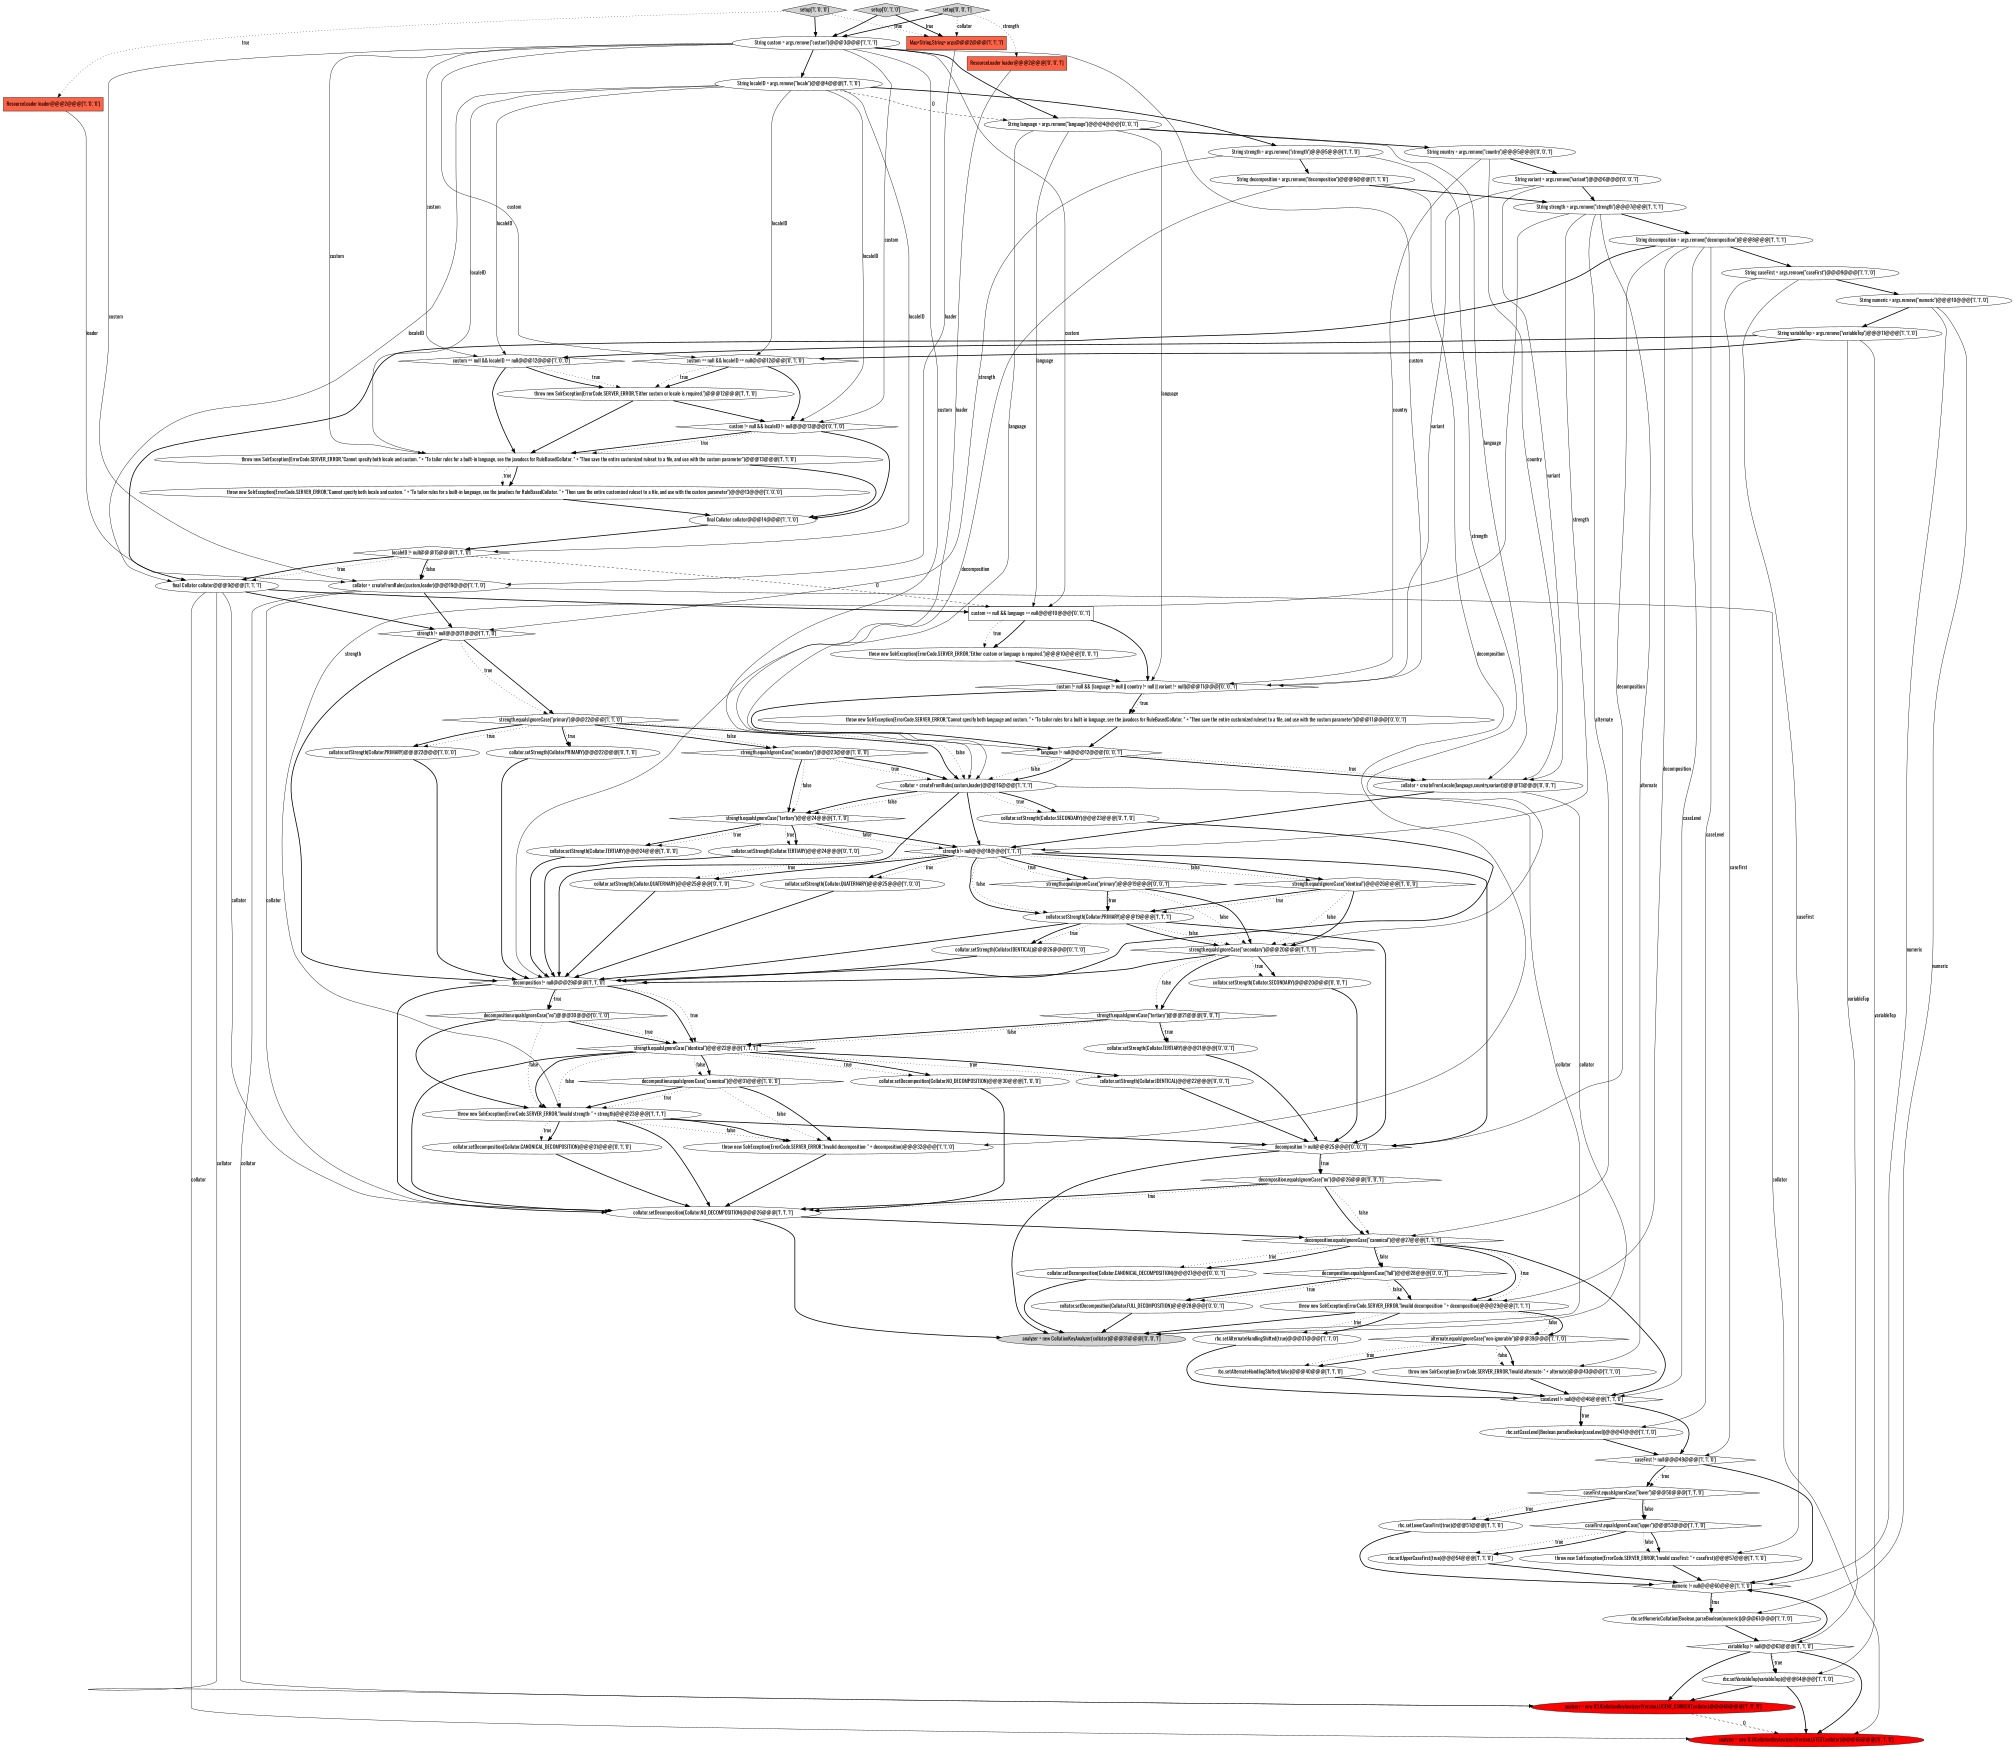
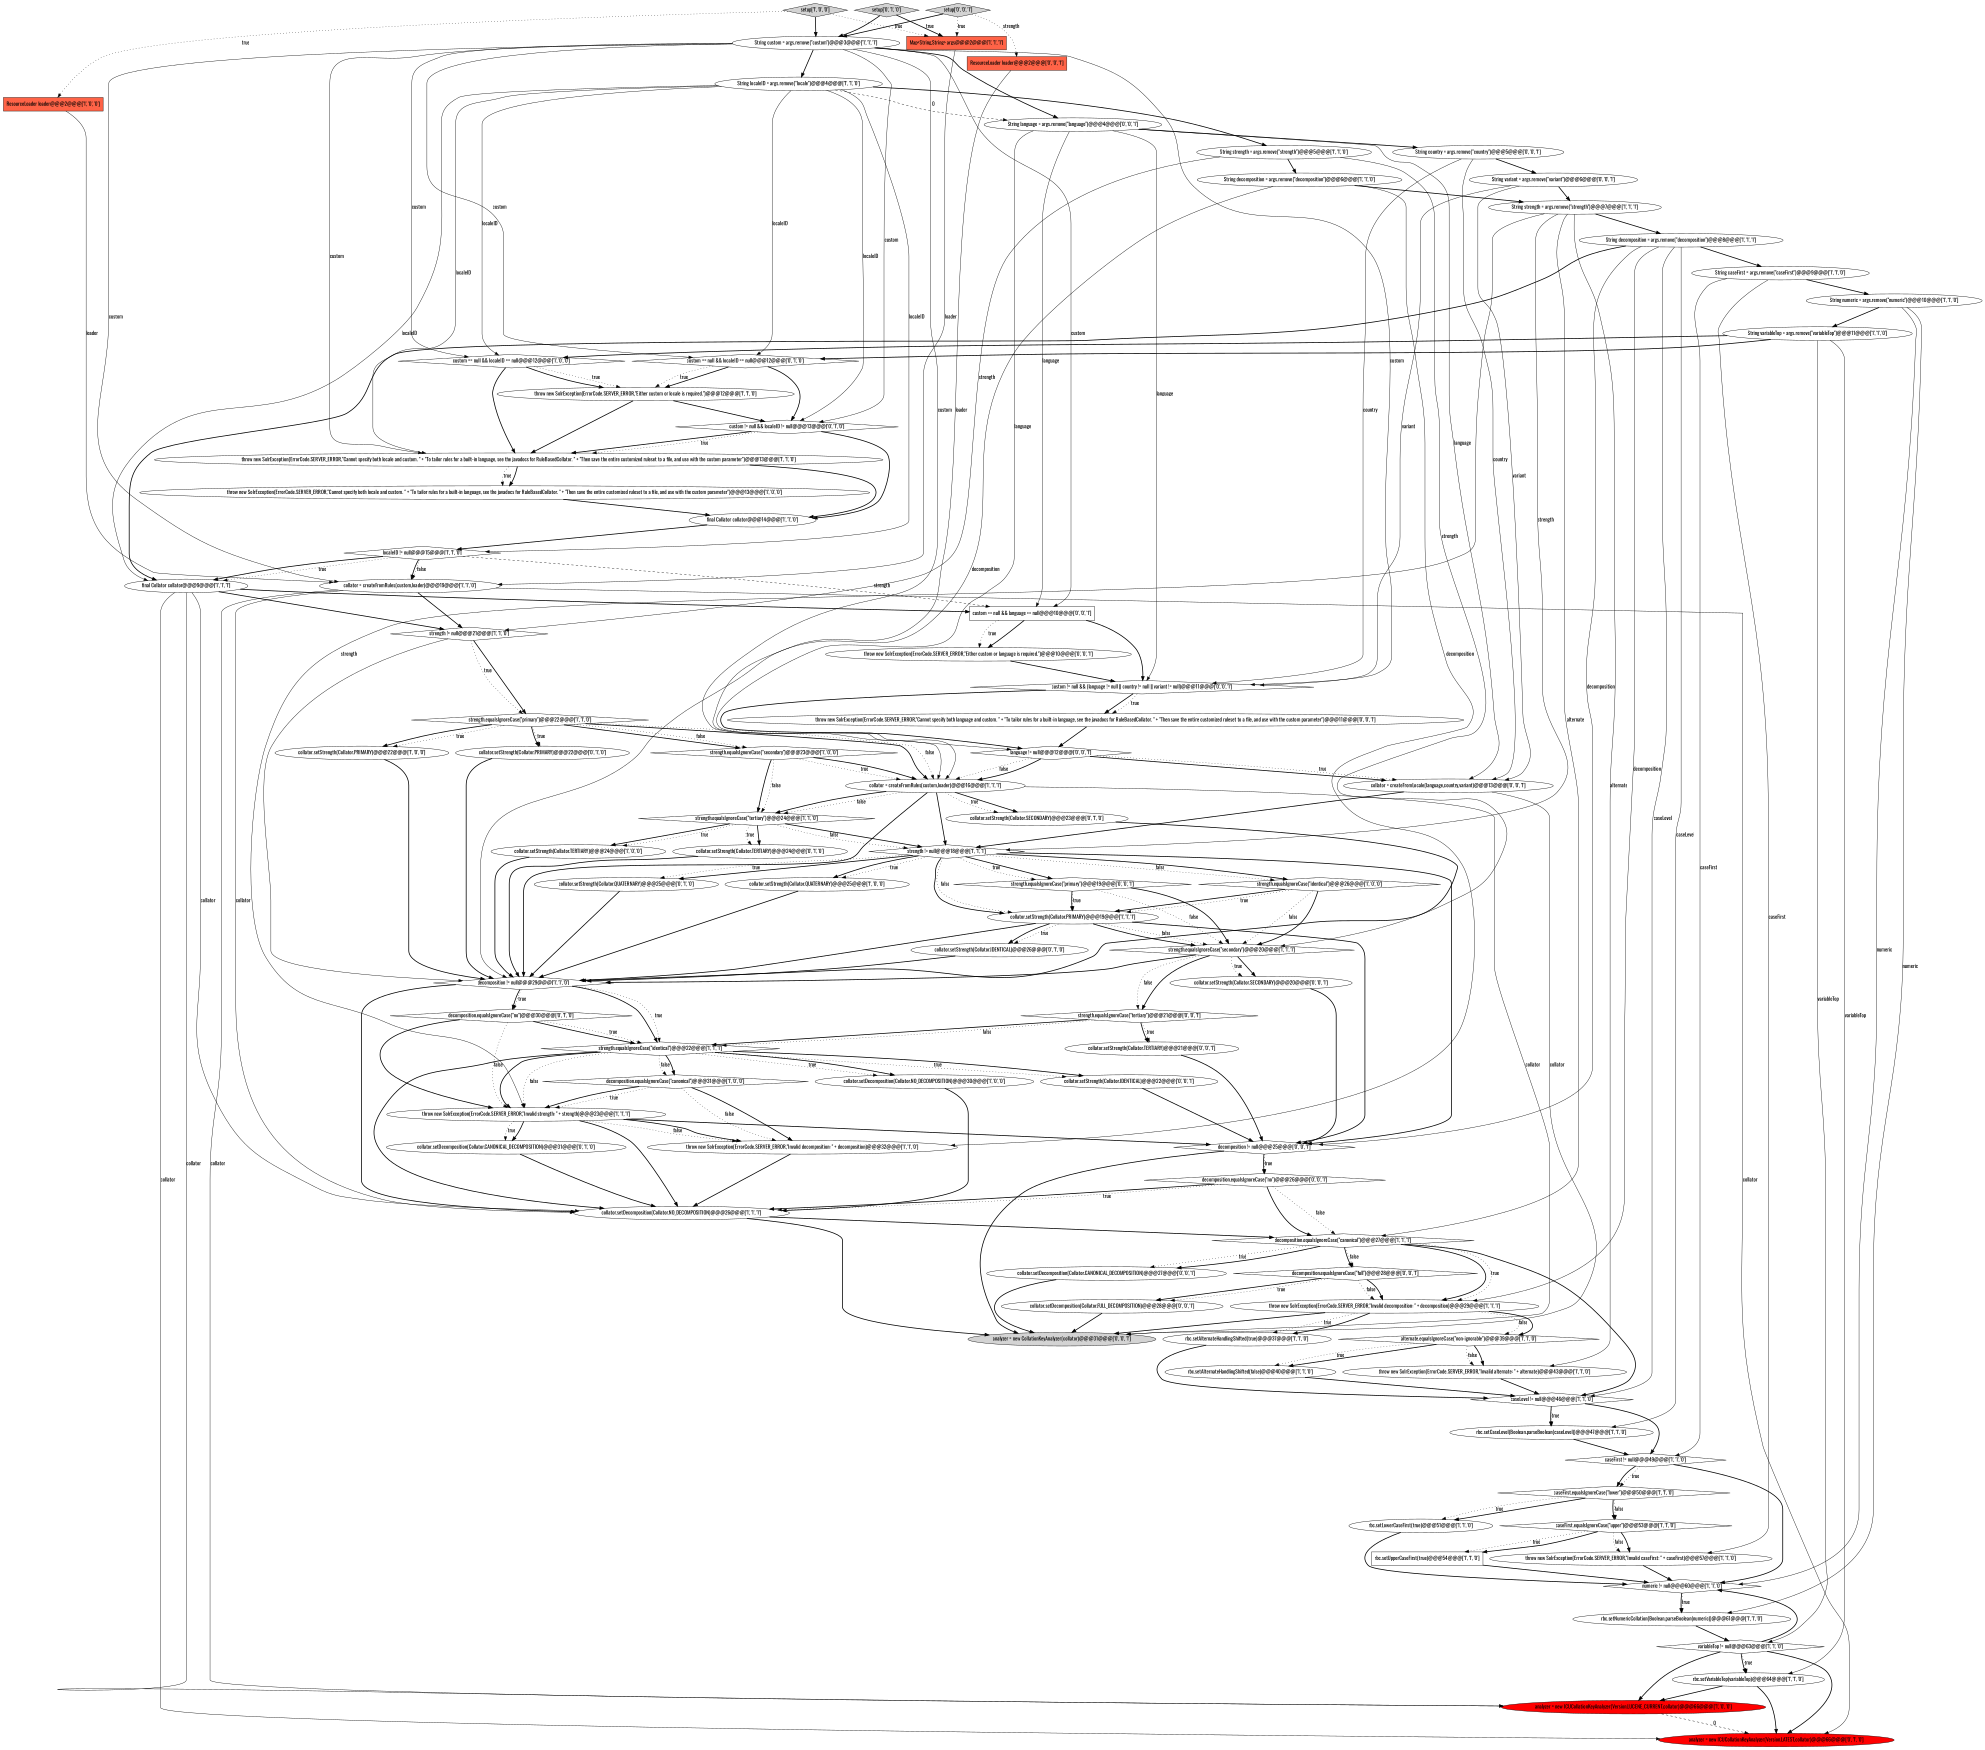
(965, 27) -> (962, 27)
(878, 586) -> (882, 586)
(301, 856) -> (266, 839)
(1440, 1559) -> (1427, 1559)
